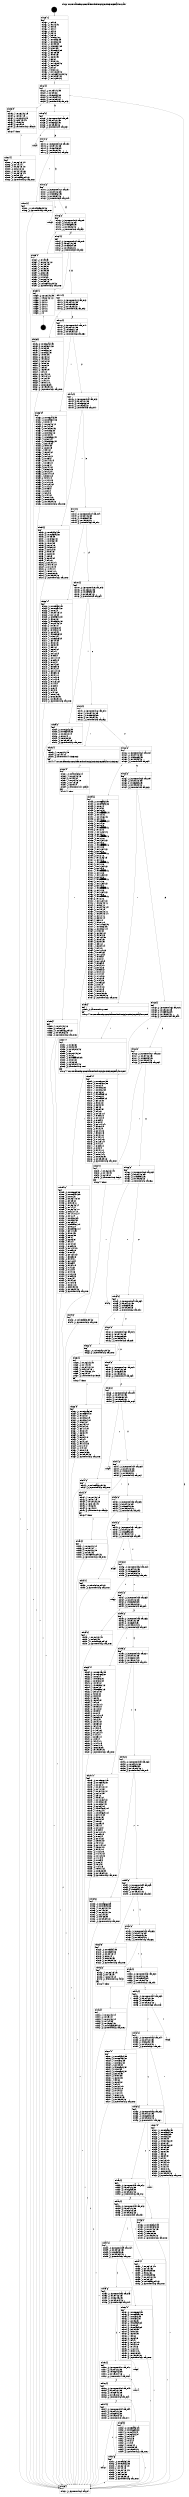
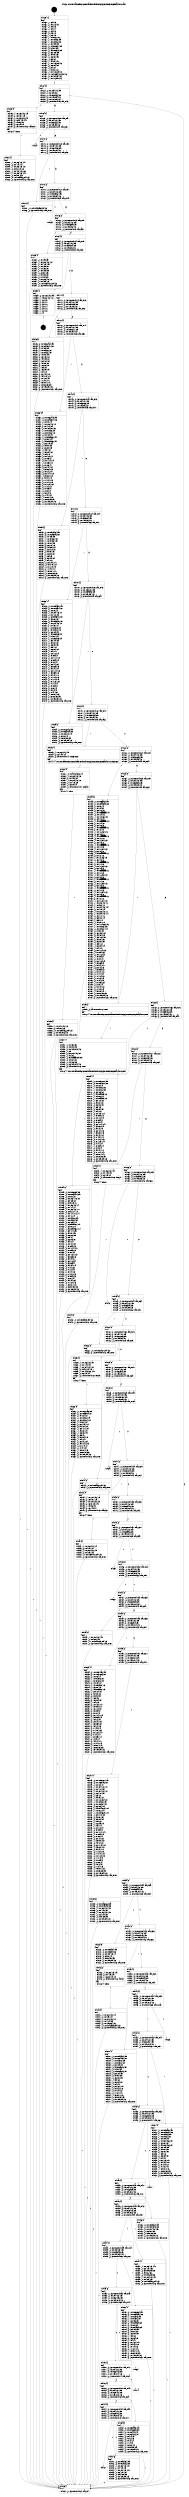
(95, 1584) -> none
(135, 1764) -> none
